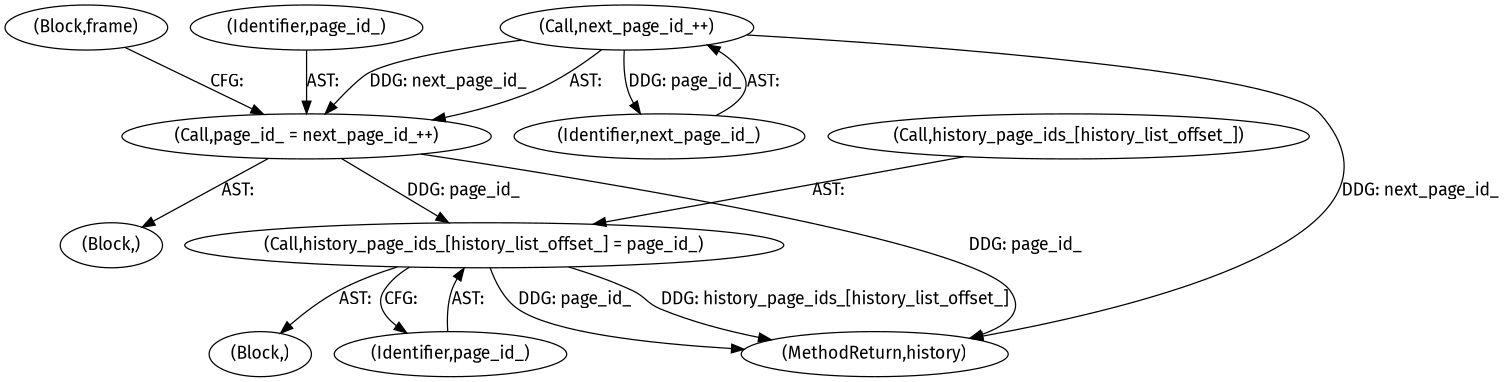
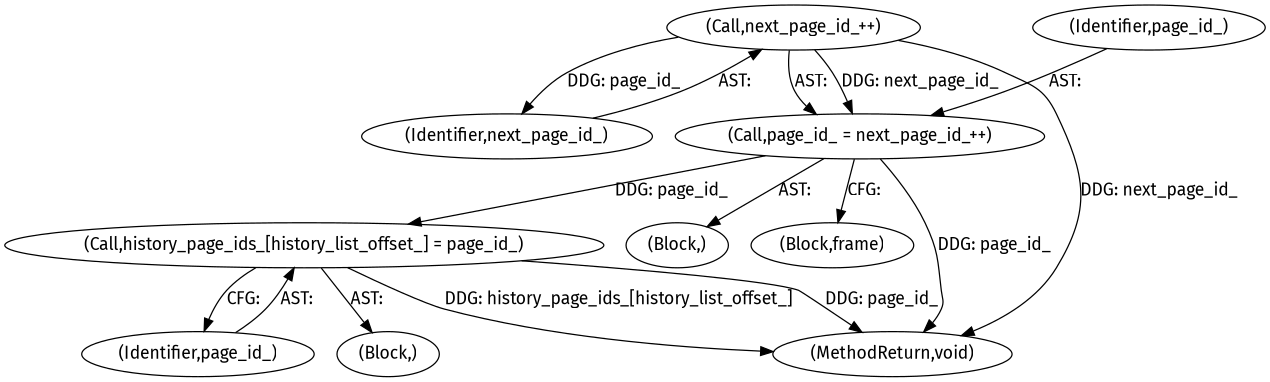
(189, 78) -> (848, 185)
(1069, 136) -> none
(875, 354) -> (892, 354)
